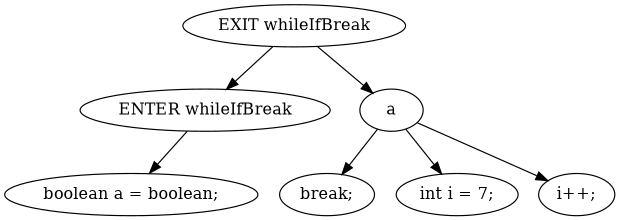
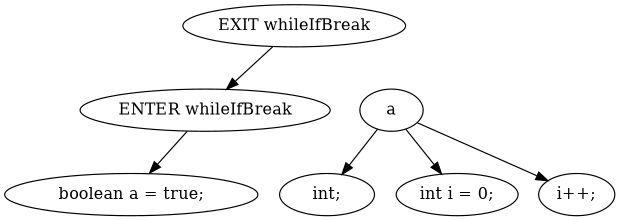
(341, 66) -> none
(131, 195) -> (131, 195)
(327, 195) -> (327, 195)
(457, 195) -> (457, 195)
